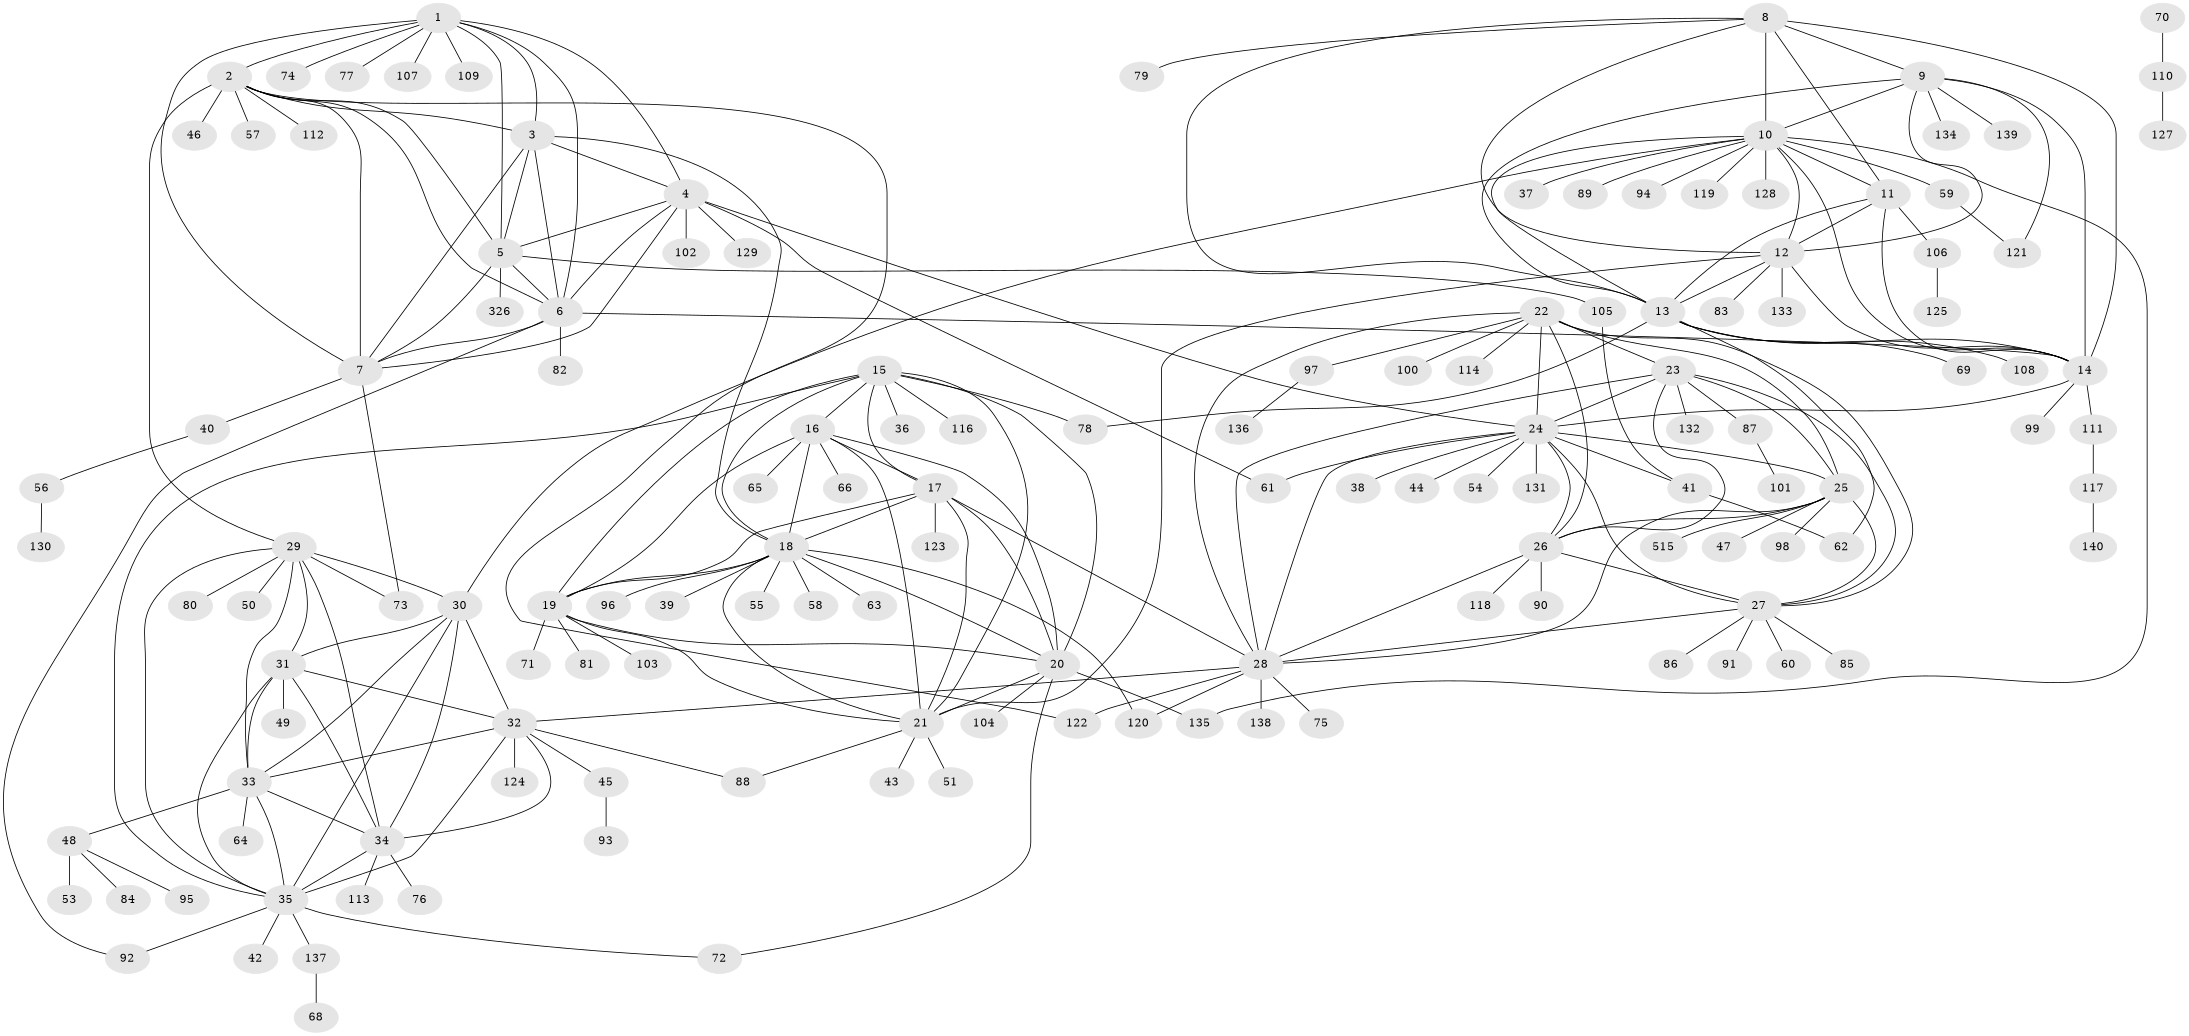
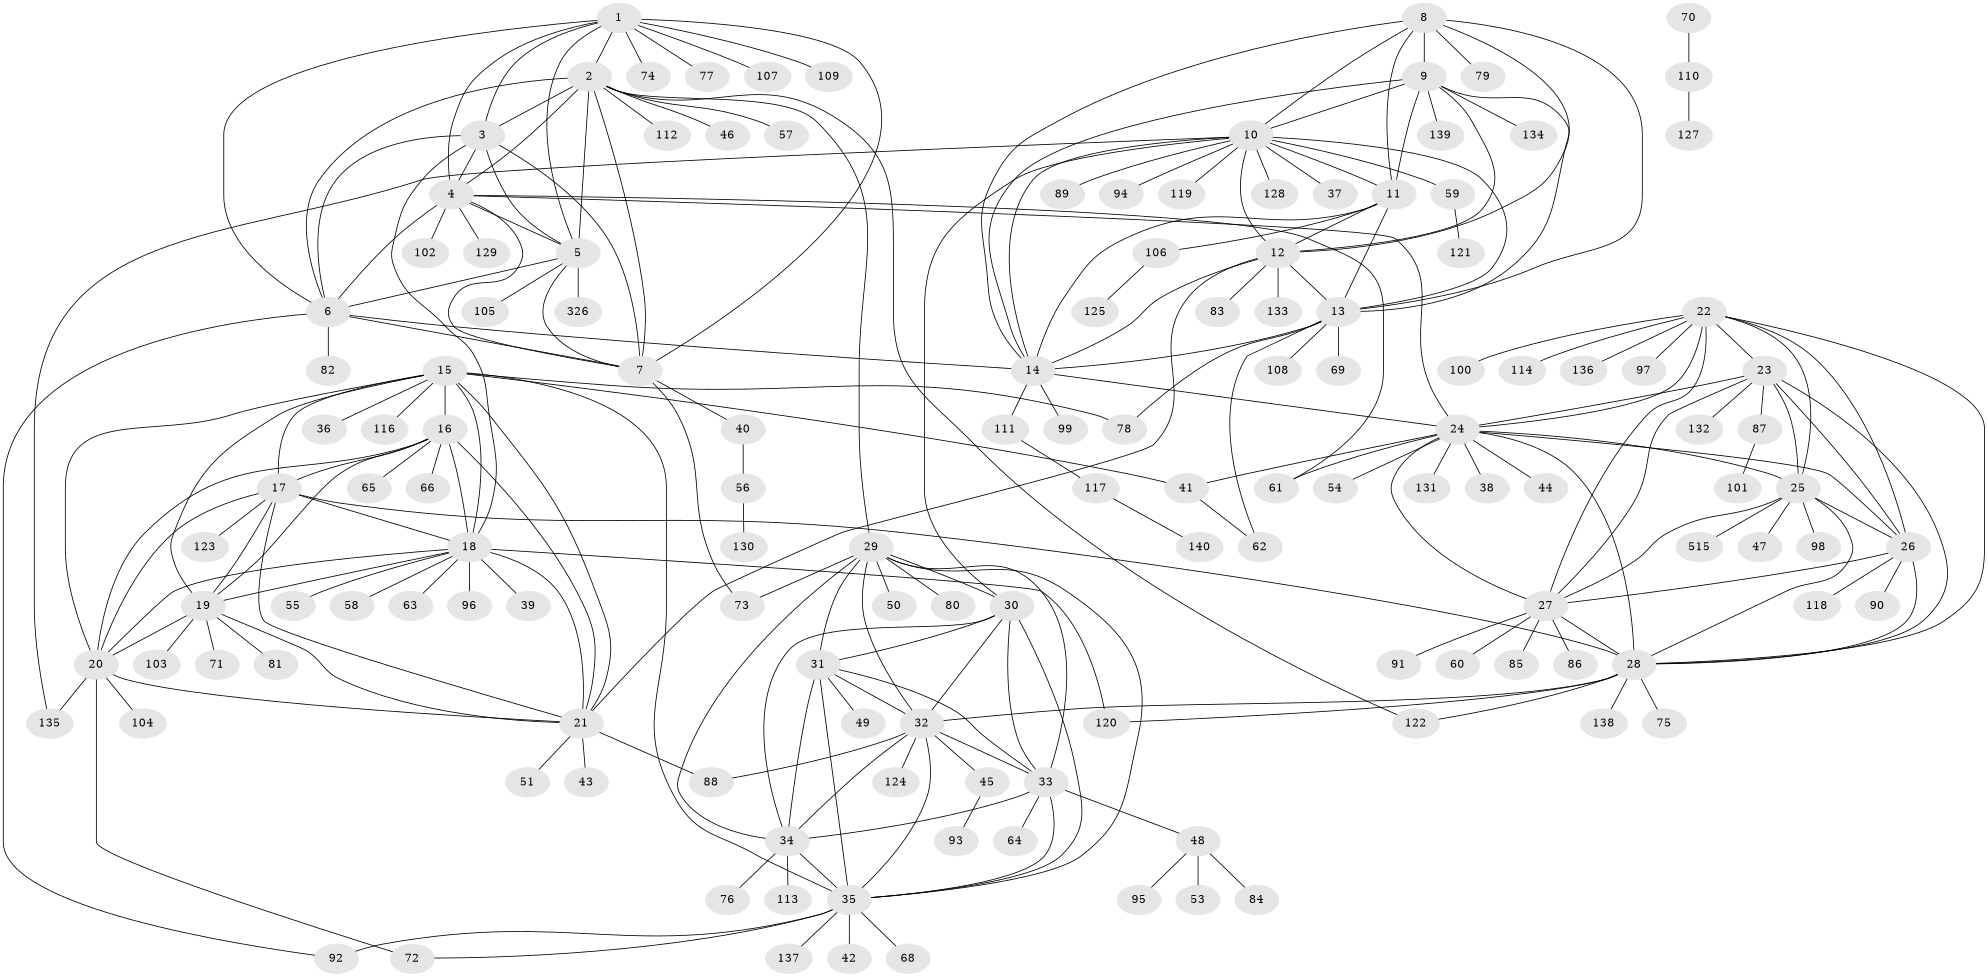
(2043, 129) -> (1406, 135)
none -> (525, 139)
(1276, 400) -> (1644, 341)
(1617, 414) -> (818, 421)
none -> (872, 641)
(316, 988) -> (879, 929)
